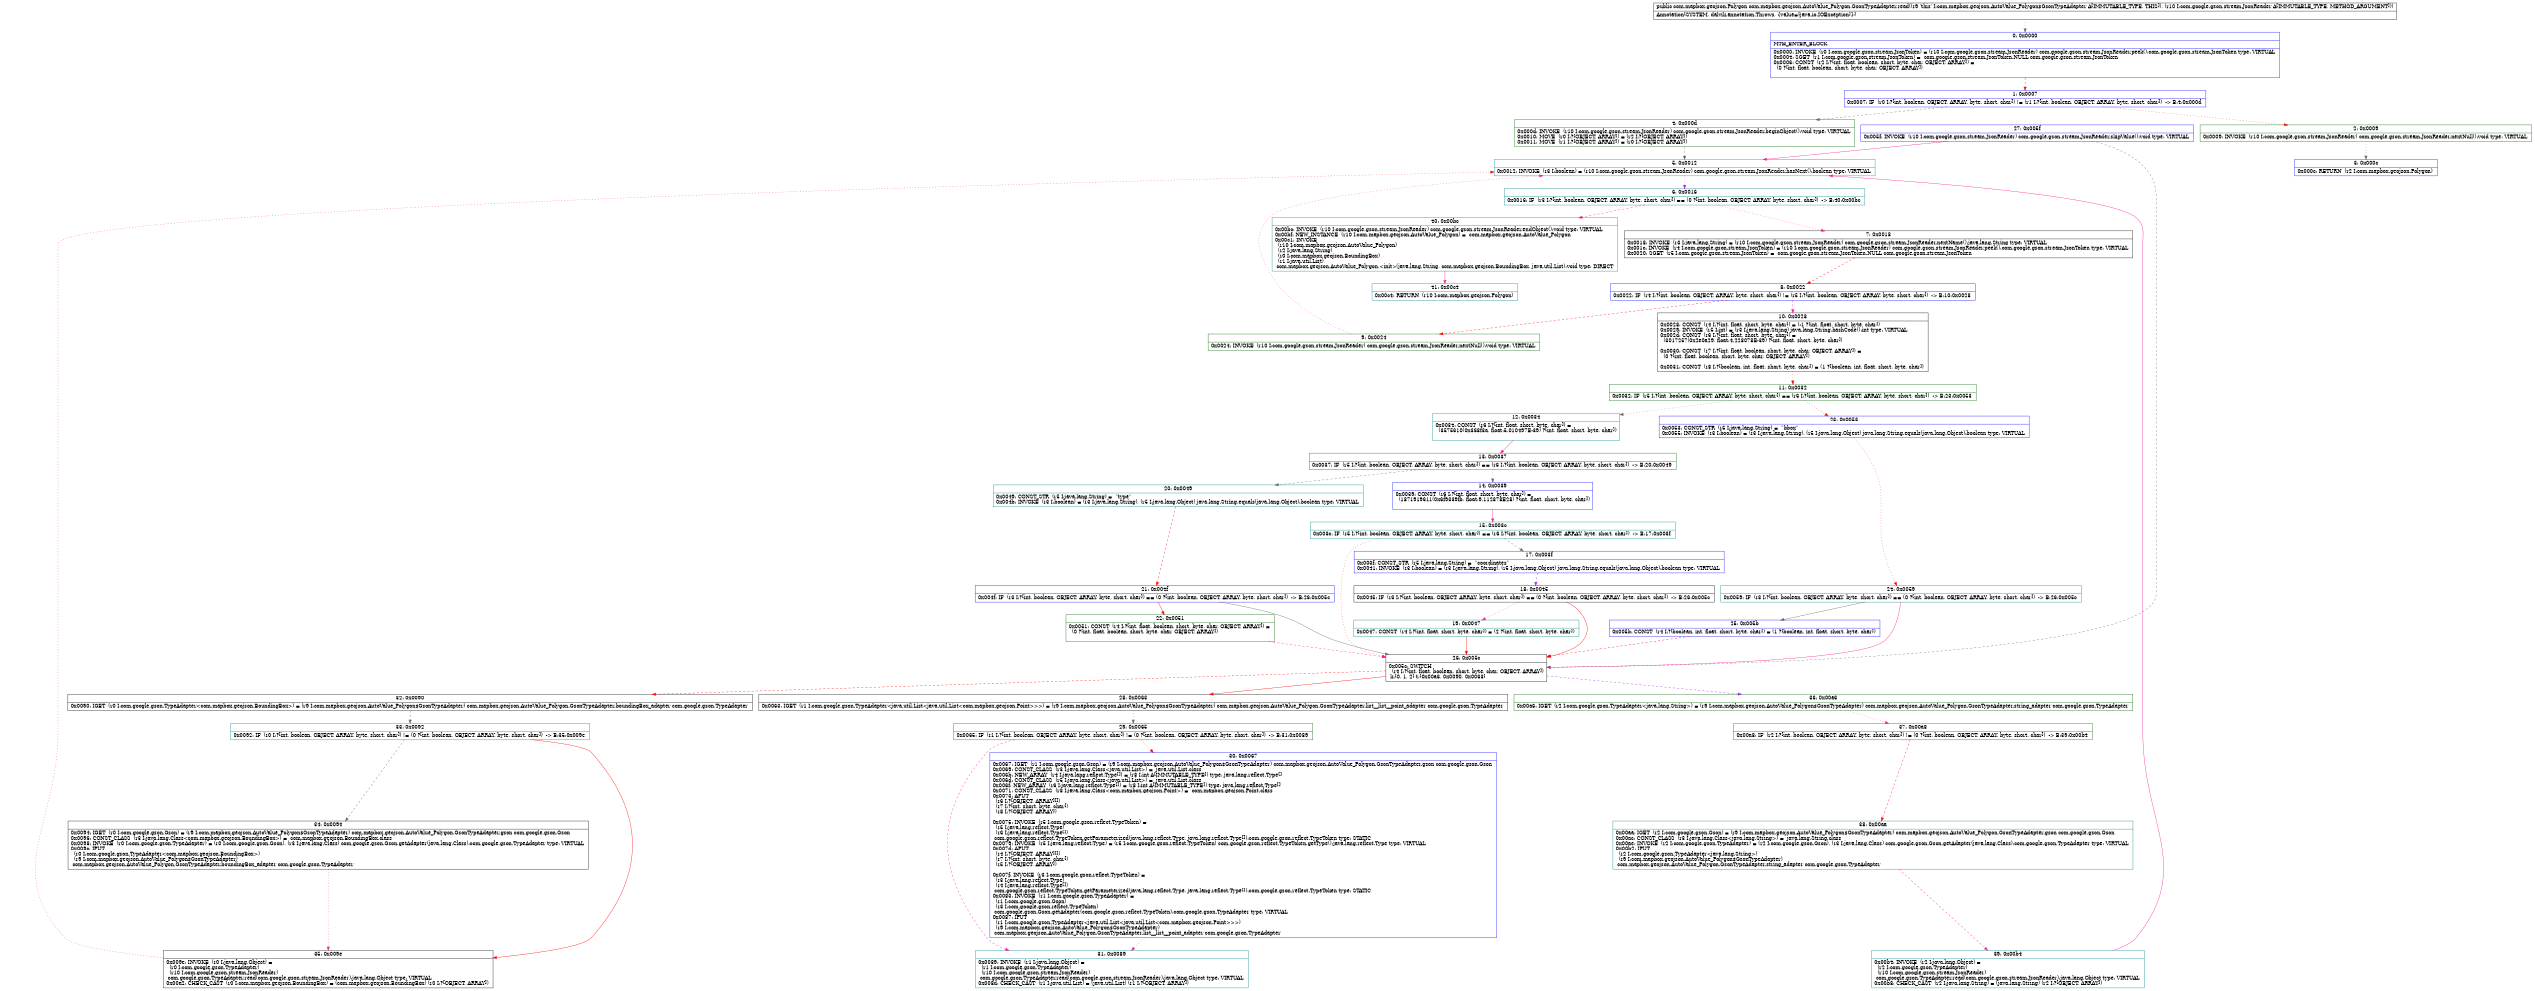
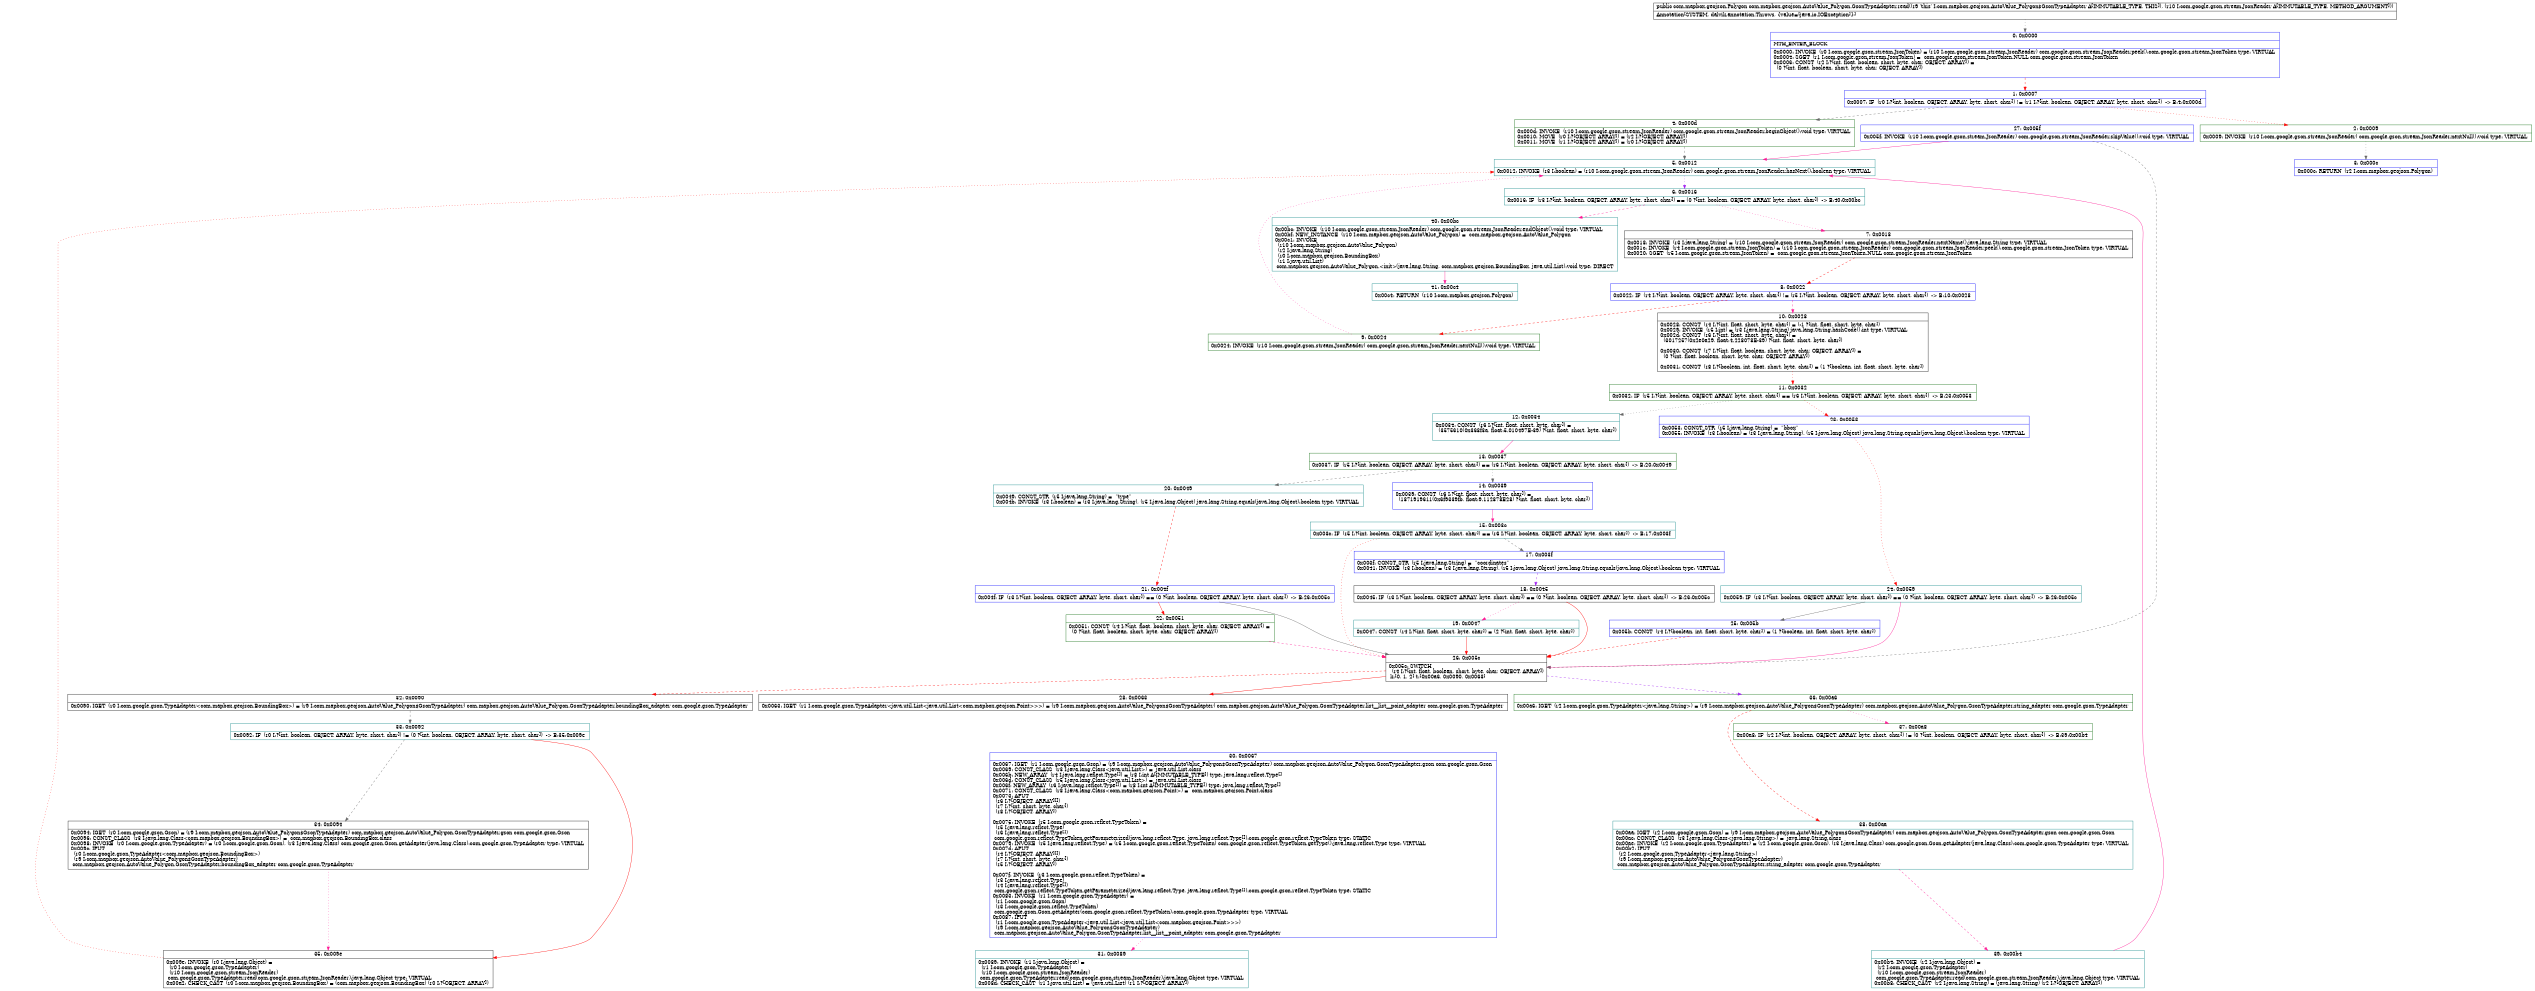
(1133, 732) -> none
(1896, 779) -> (1752, 771)
